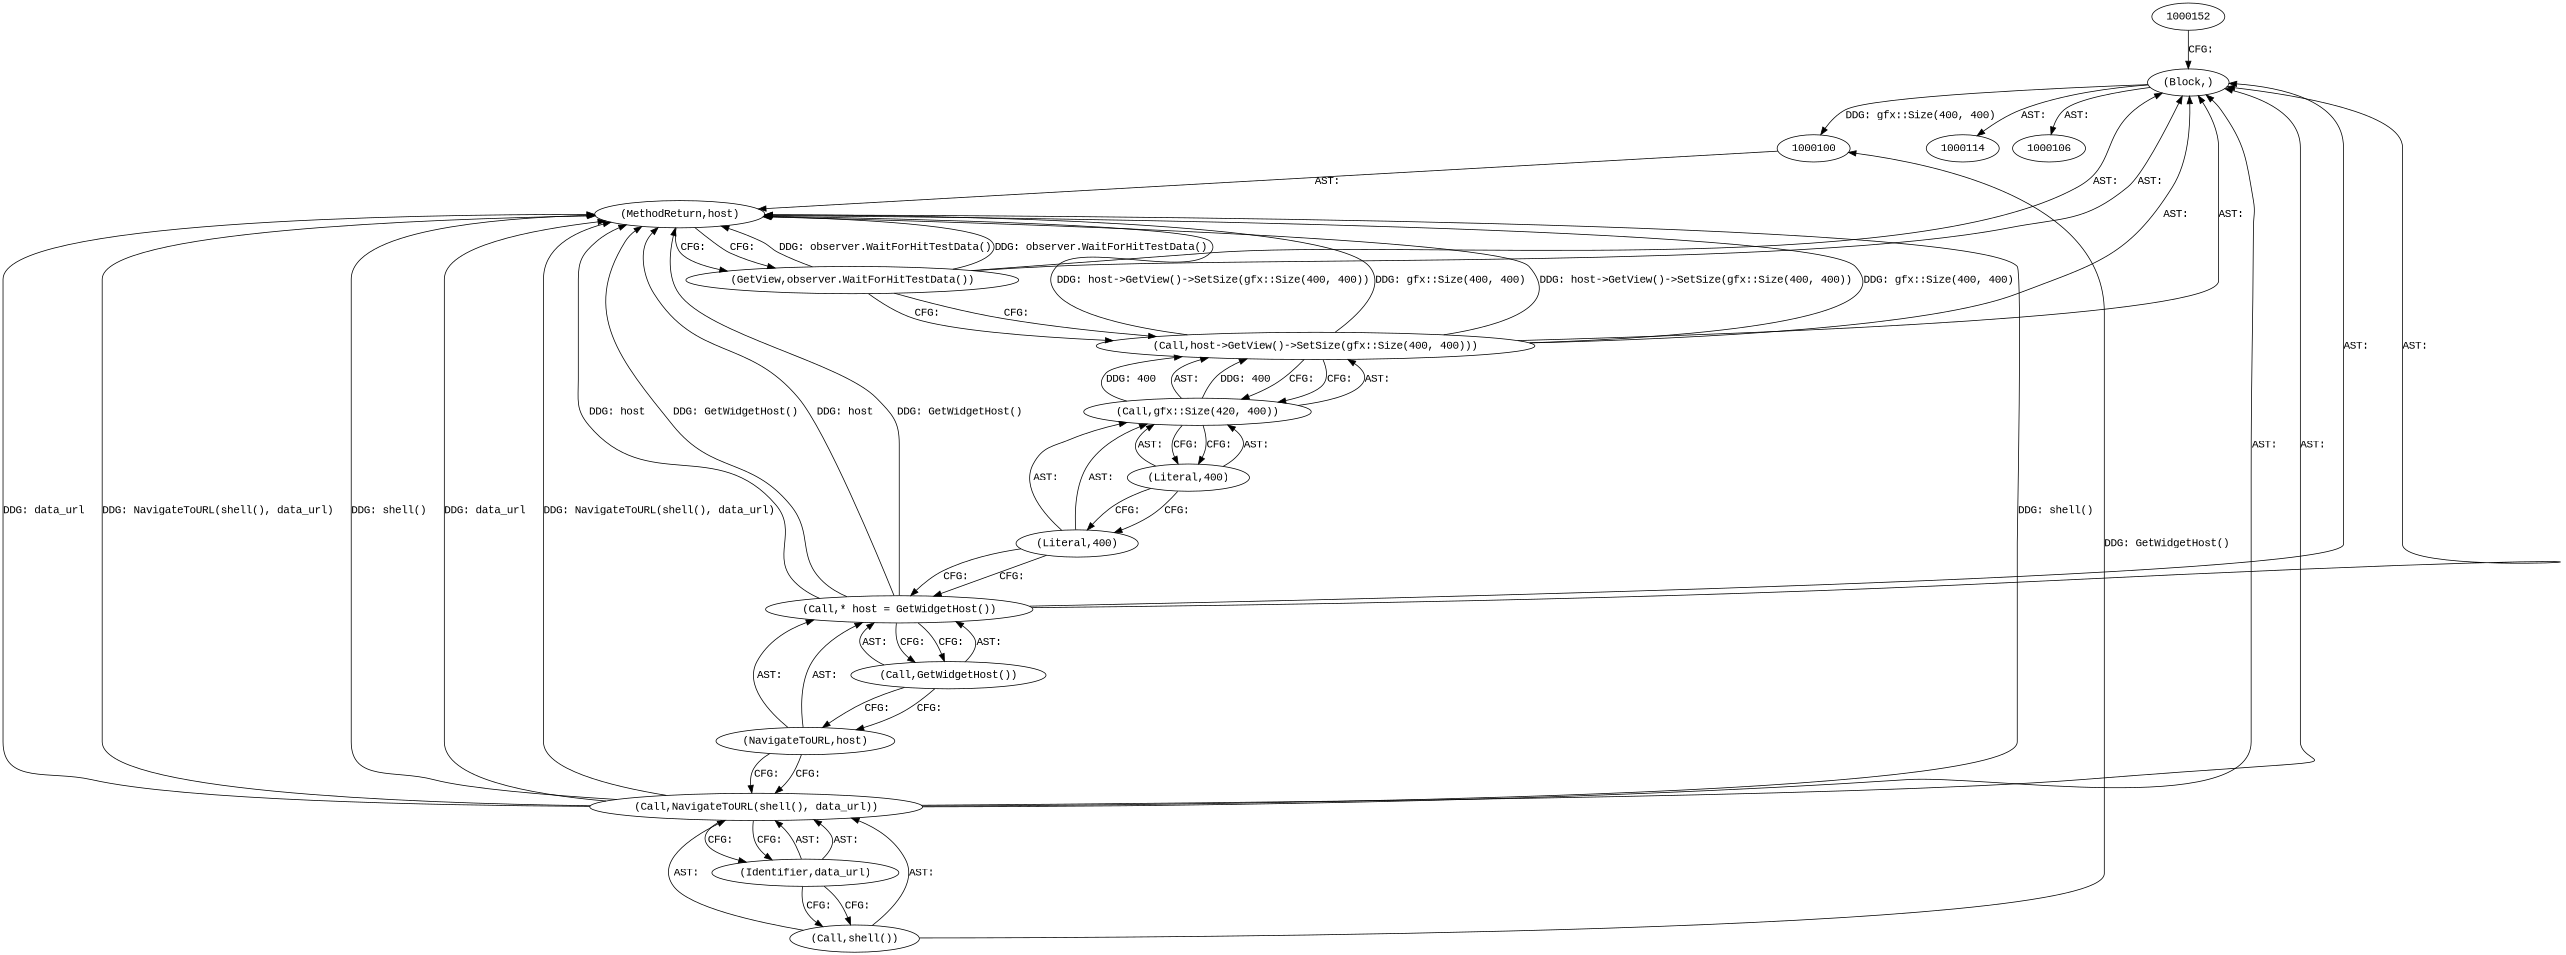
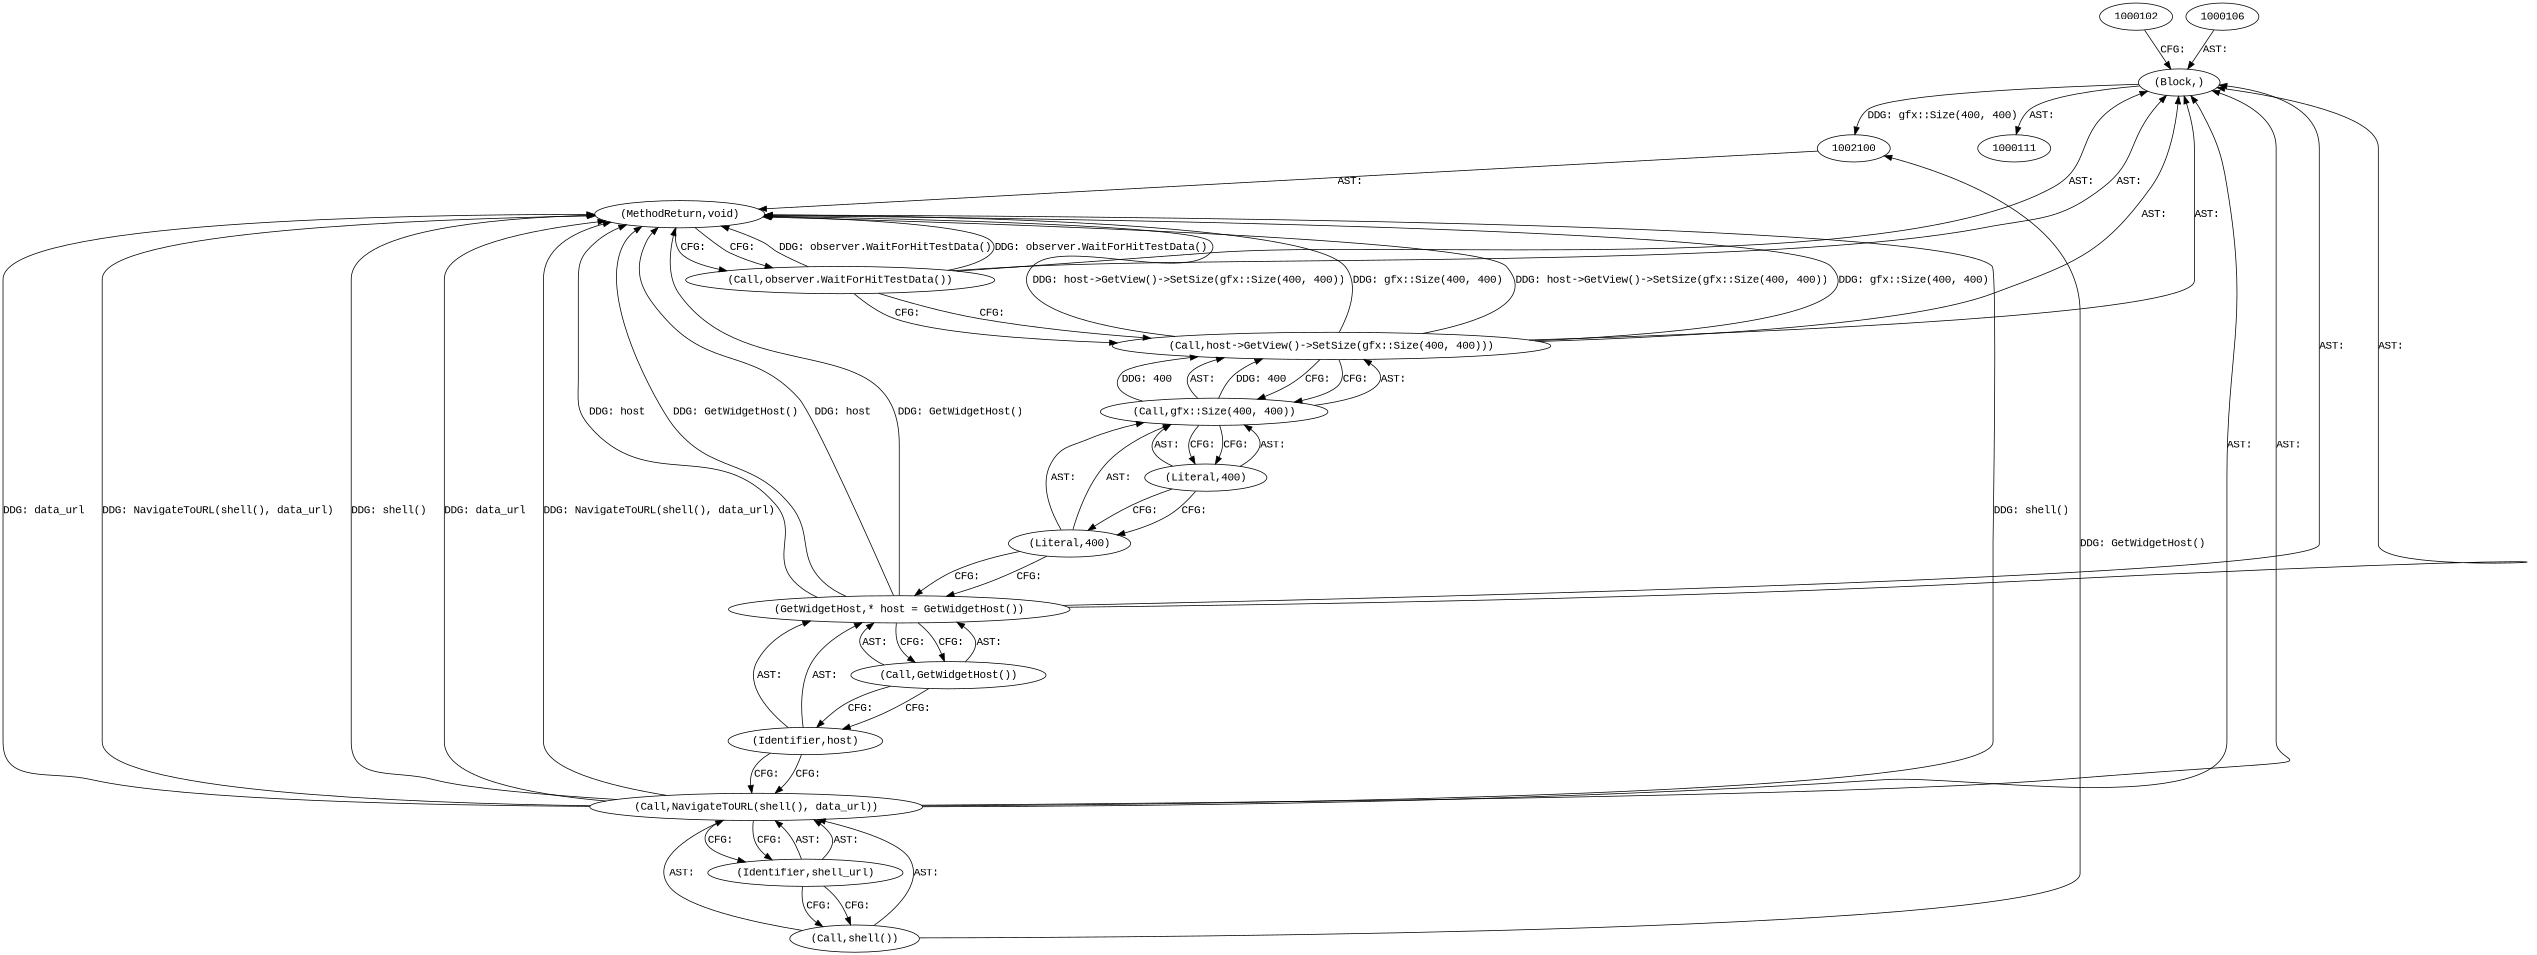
(2188, 17) -> (2136, 17)
(2096, 97) -> (2203, 46)
(1814, 148) -> (1854, 148)
(1963, 148) -> (2014, 148)
(680, 214) -> (680, 214)
(852, 280) -> (840, 280)
(1197, 412) -> (1214, 412)
(899, 609) -> (899, 609)
(805, 741) -> (805, 741)
(805, 873) -> (805, 873)
